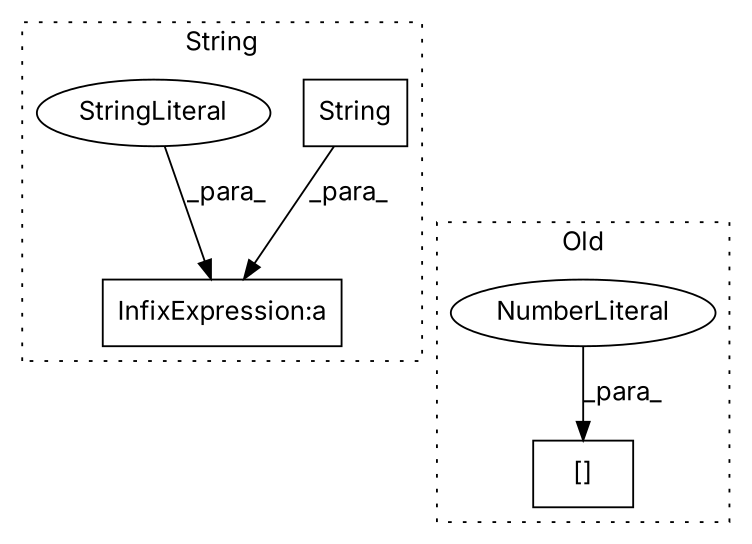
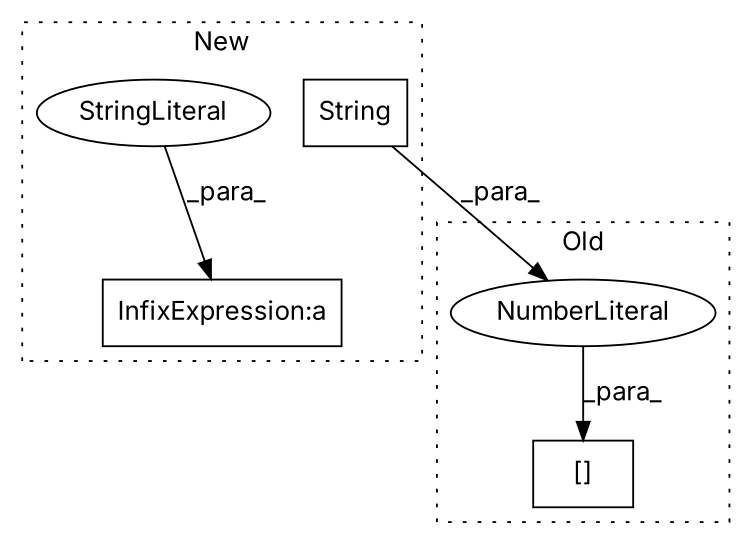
(222, 44) -> (222, 44)
(294, 205) -> (463, 207)
